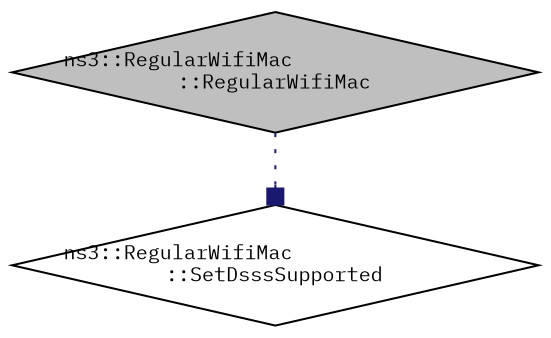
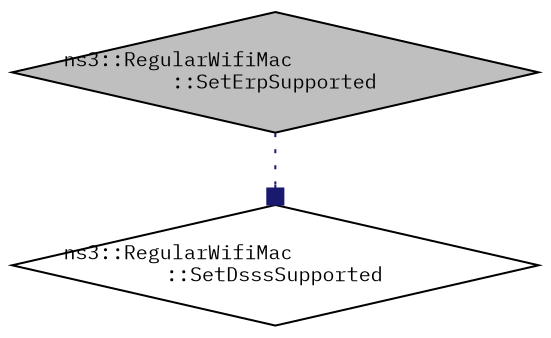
(275, 72) -> (275, 72)
